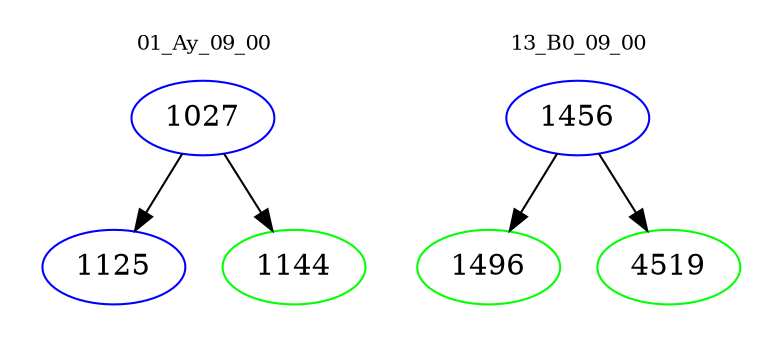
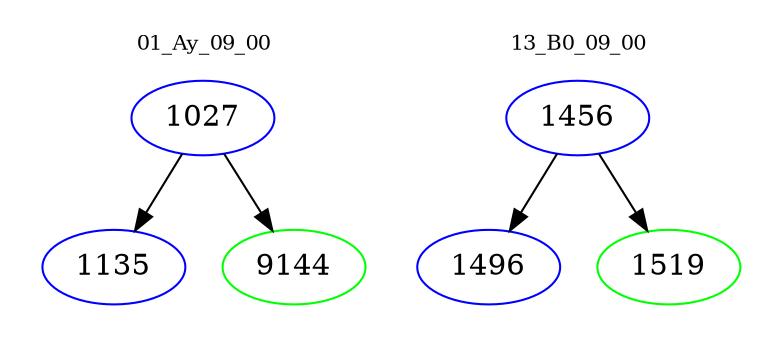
(114, 267) -> (114, 267)
(294, 267) -> (294, 267)
(489, 267) -> (489, 267)
(669, 267) -> (669, 267)
